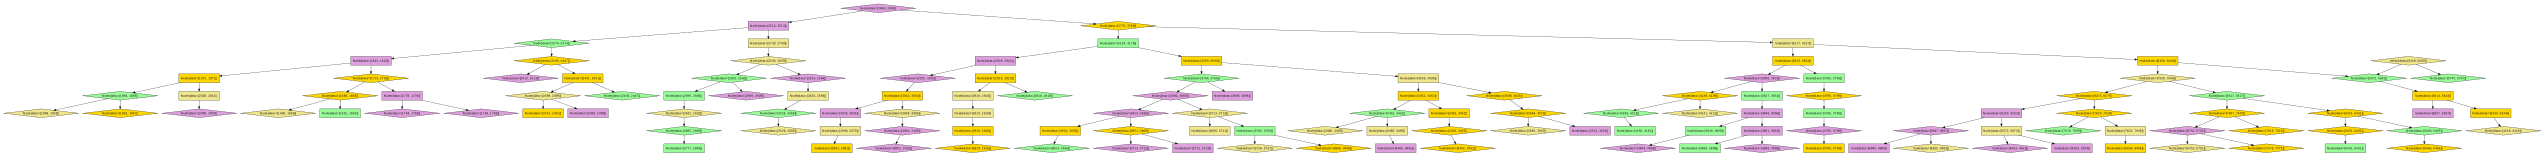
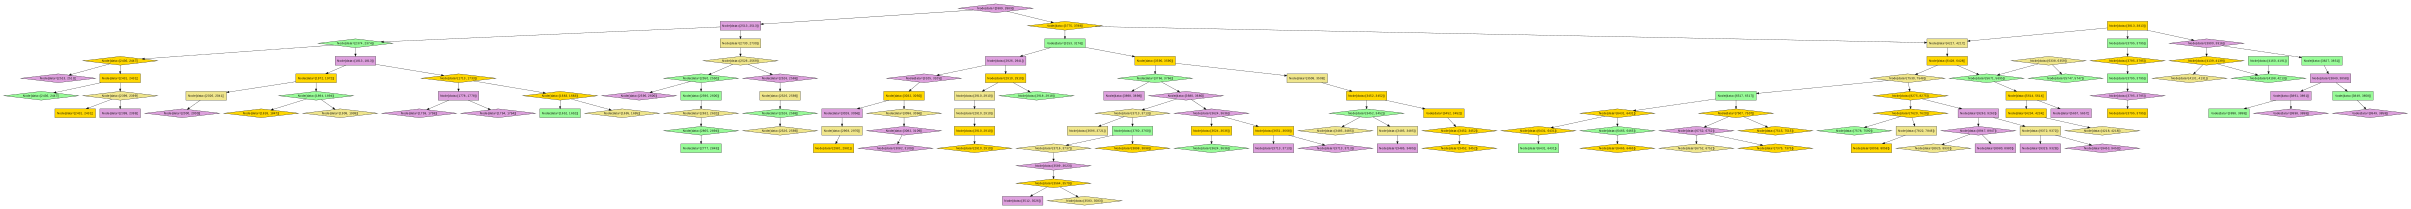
(1793, 51) -> (2039, 34)
(1464, 87) -> (1054, 156)
(1504, 96) -> (1054, 166)
(2227, 96) -> (1736, 96)
(1627, 121) -> (2269, 68)
(1131, 131) -> (1273, 131)
